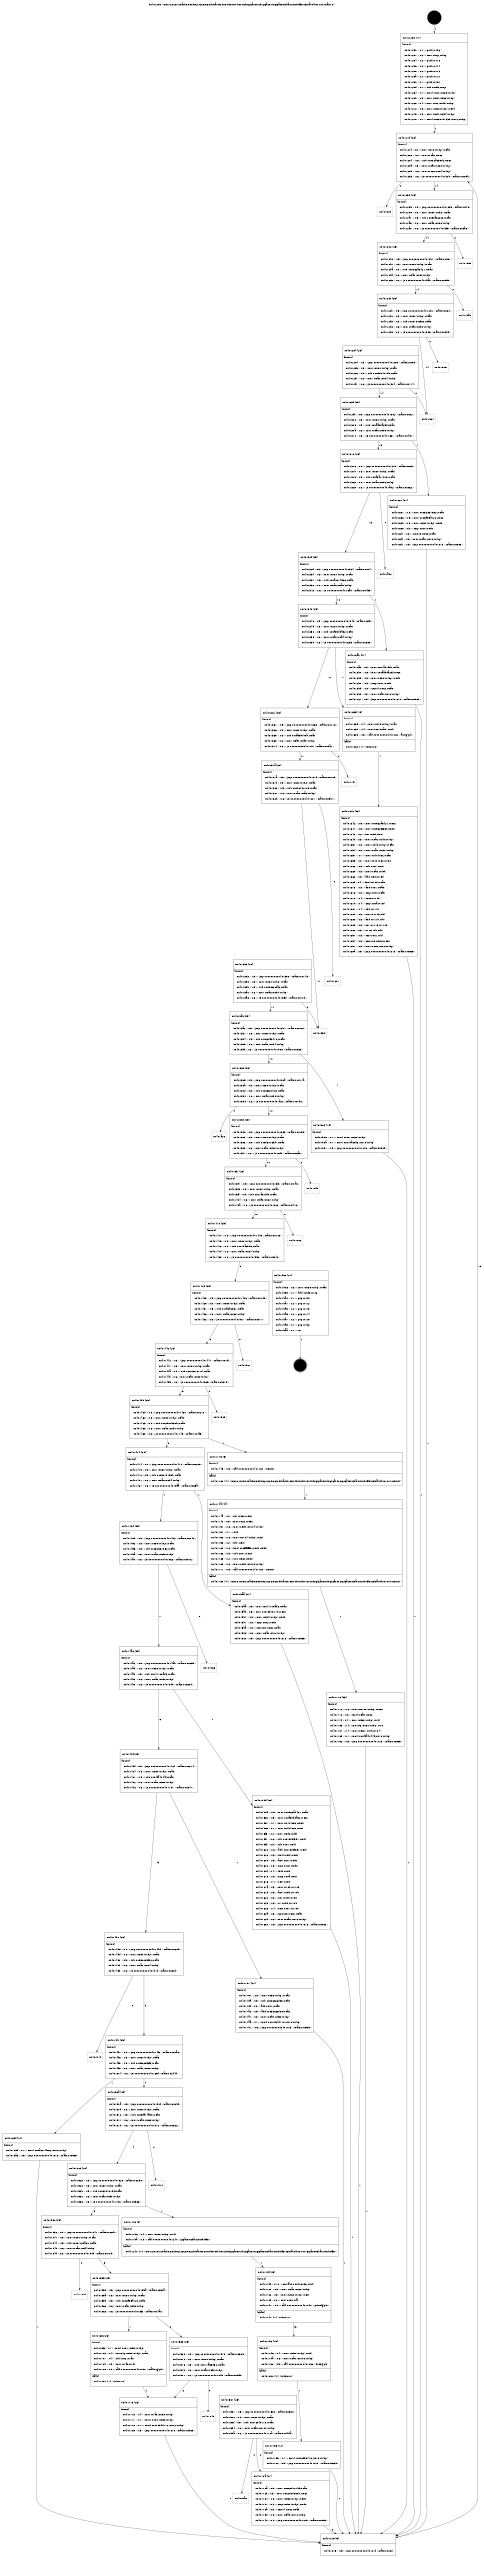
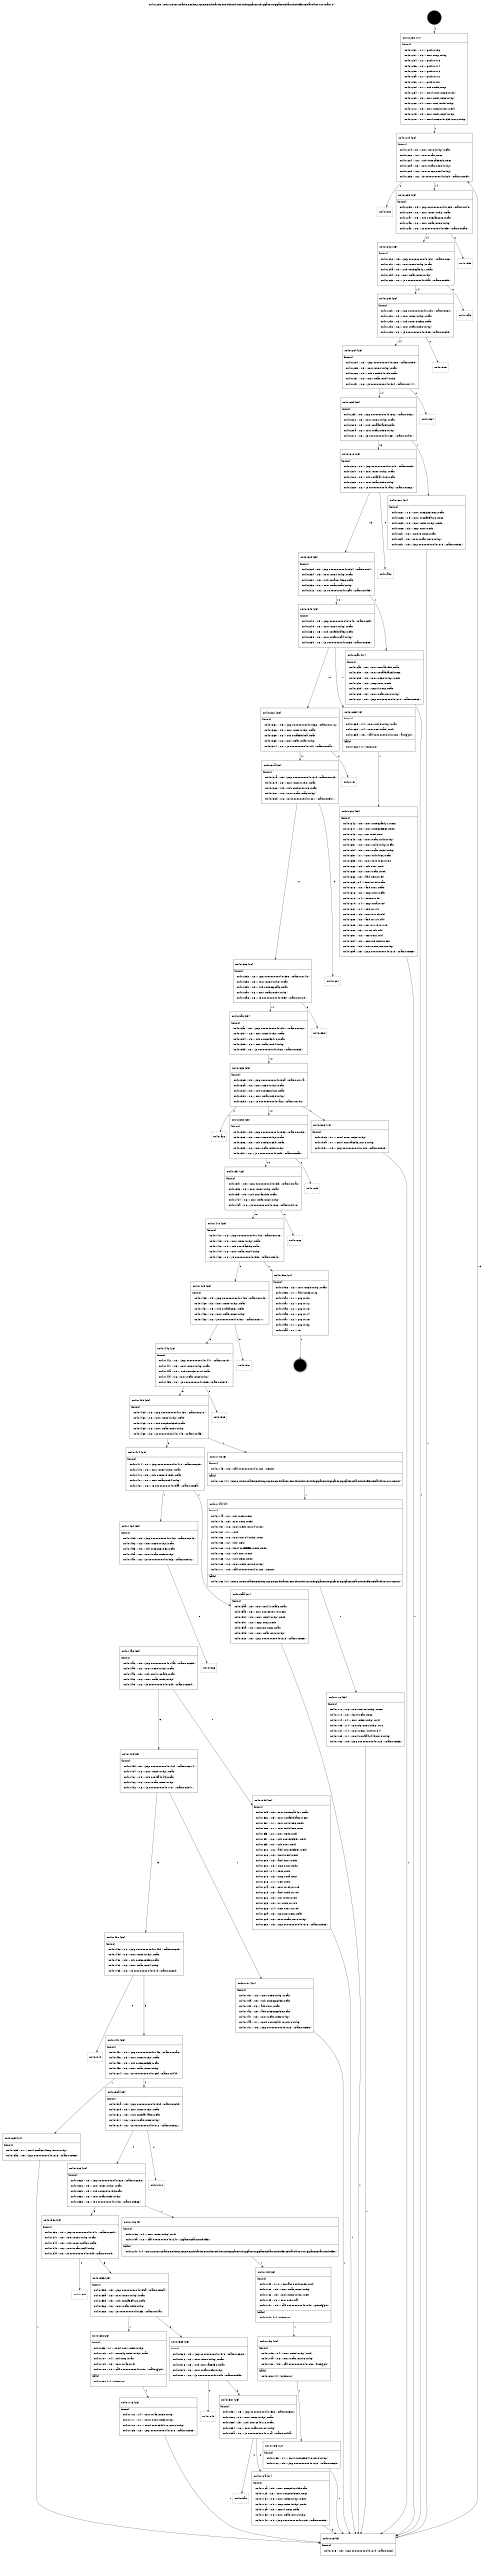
(424, 375) -> (398, 341)
(310, 915) -> (286, 881)
(325, 1084) -> (313, 1113)
none -> (267, 1266)
(159, 1604) -> none
(295, 2327) -> (295, 2327)
(183, 2388) -> (233, 2387)
